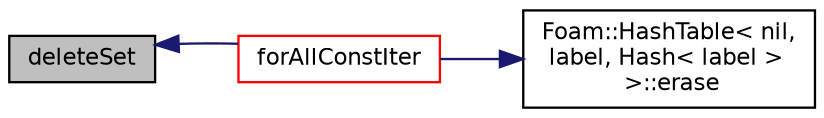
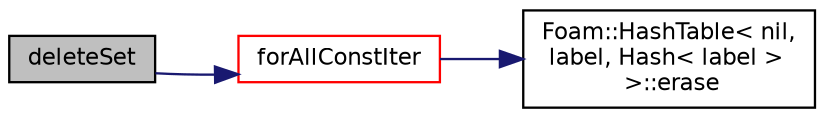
(209, 43) -> (185, 74)
